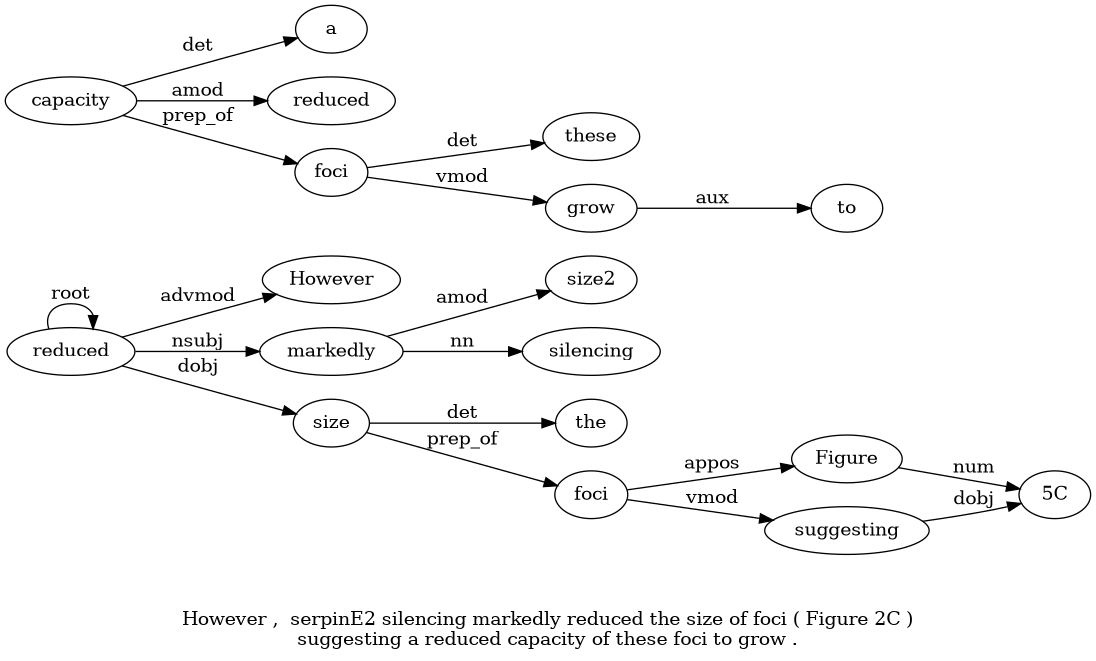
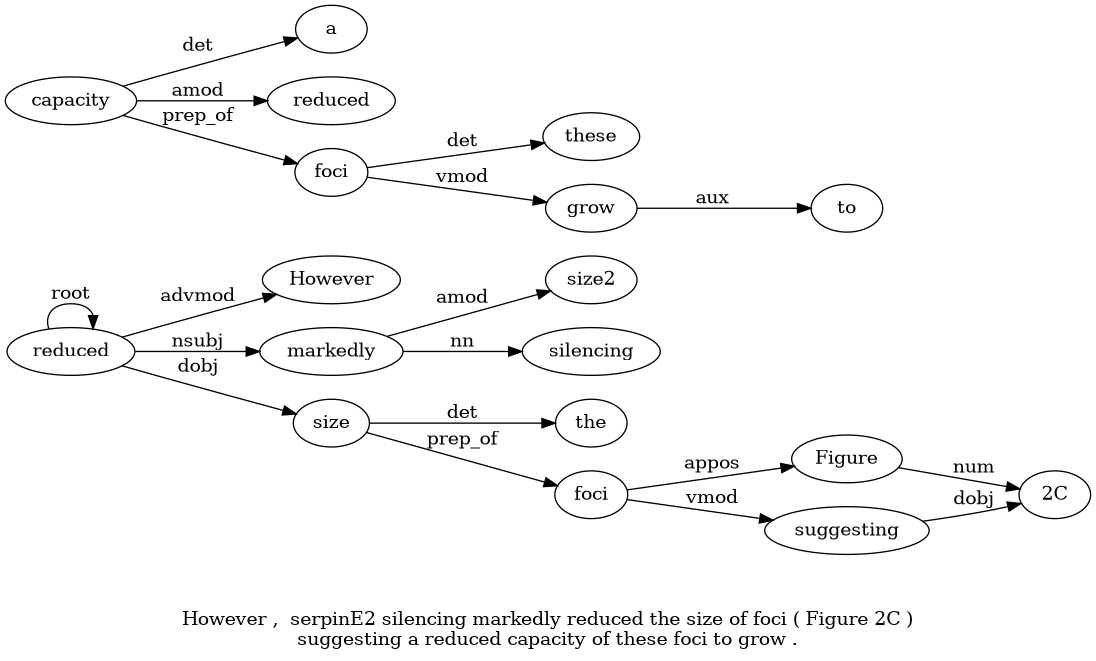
(1055, 495) -> (1055, 495)
